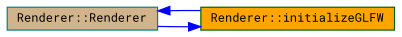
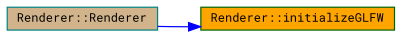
(185, 11) -> none
